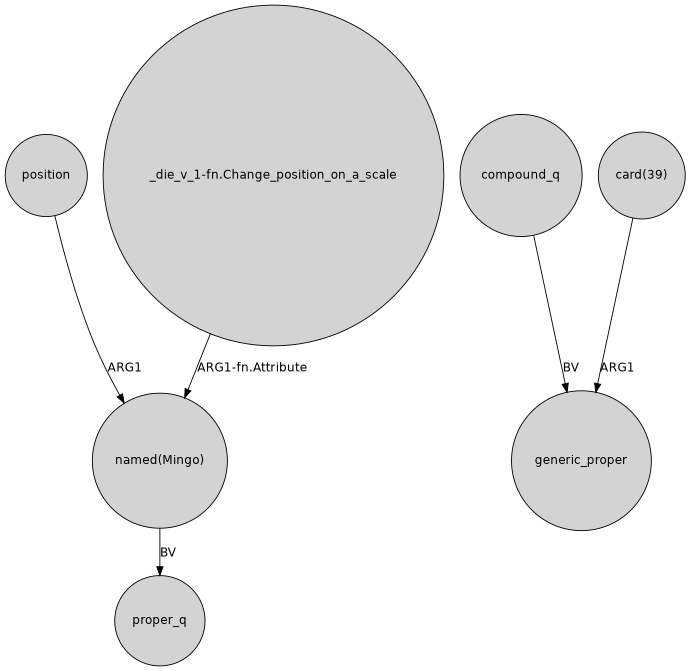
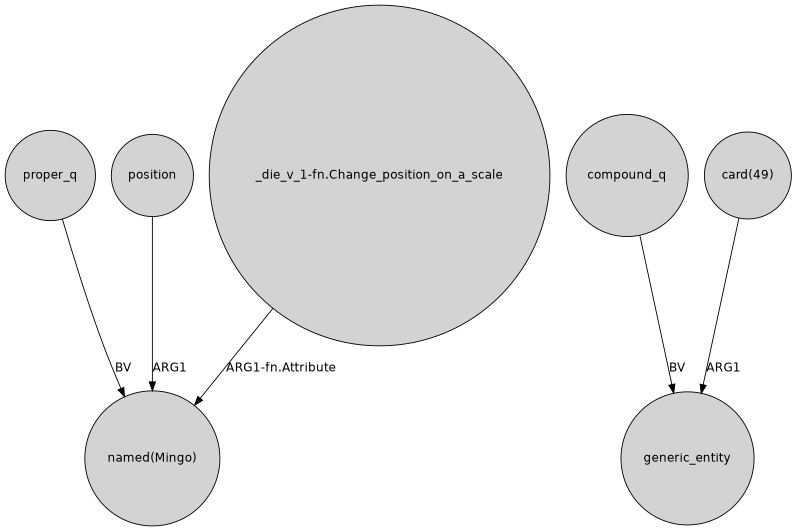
(642, 175) -> (748, 175)
(581, 461) -> (688, 458)
(160, 547) -> (89, 305)
